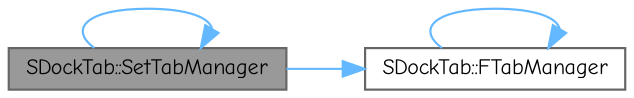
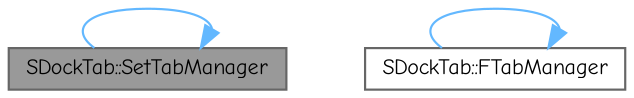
(314, 69) -> none
